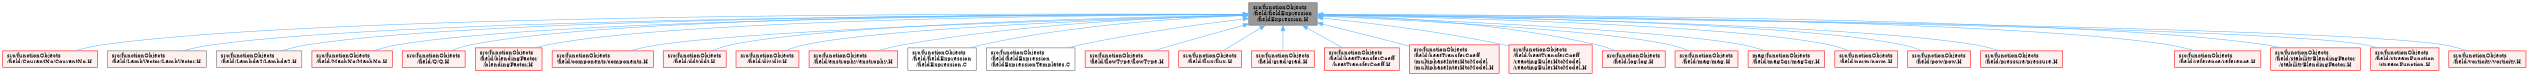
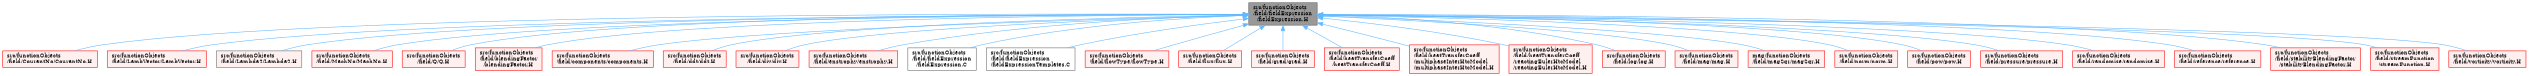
(157, 59) -> (157, 59)
none -> (2119, 59)
